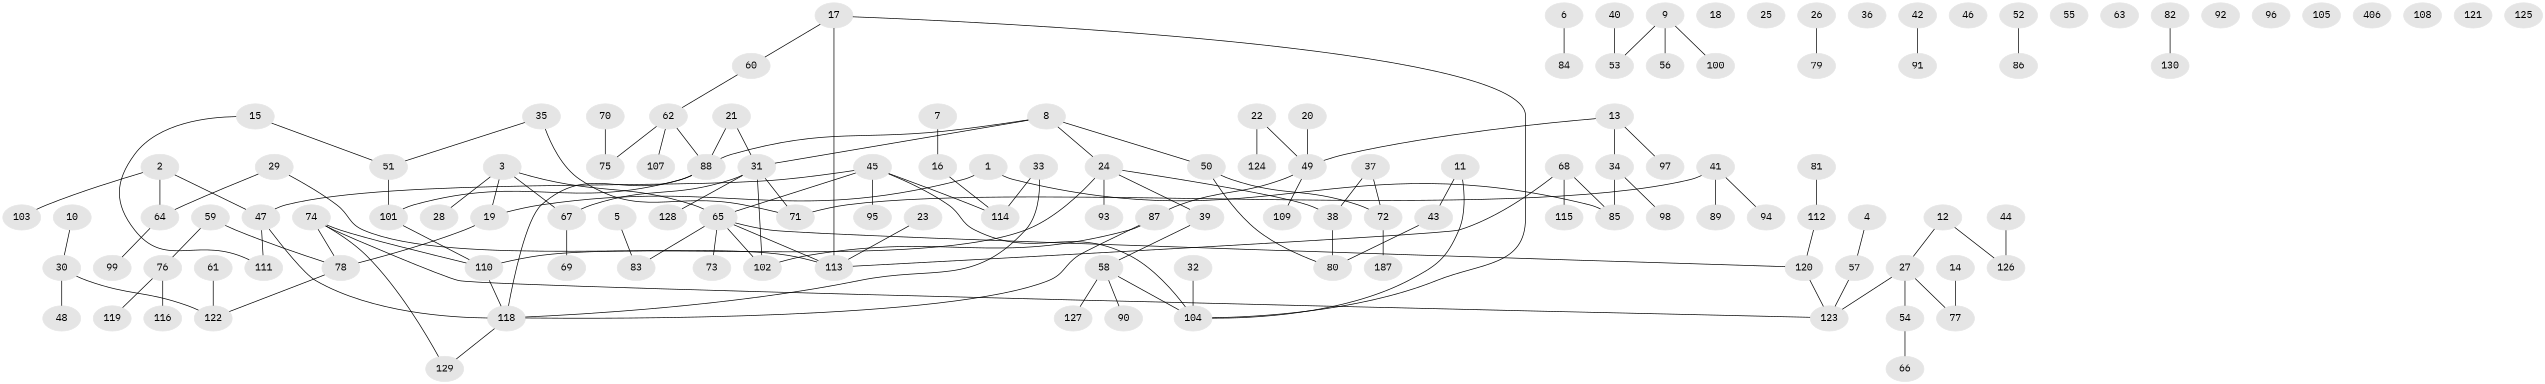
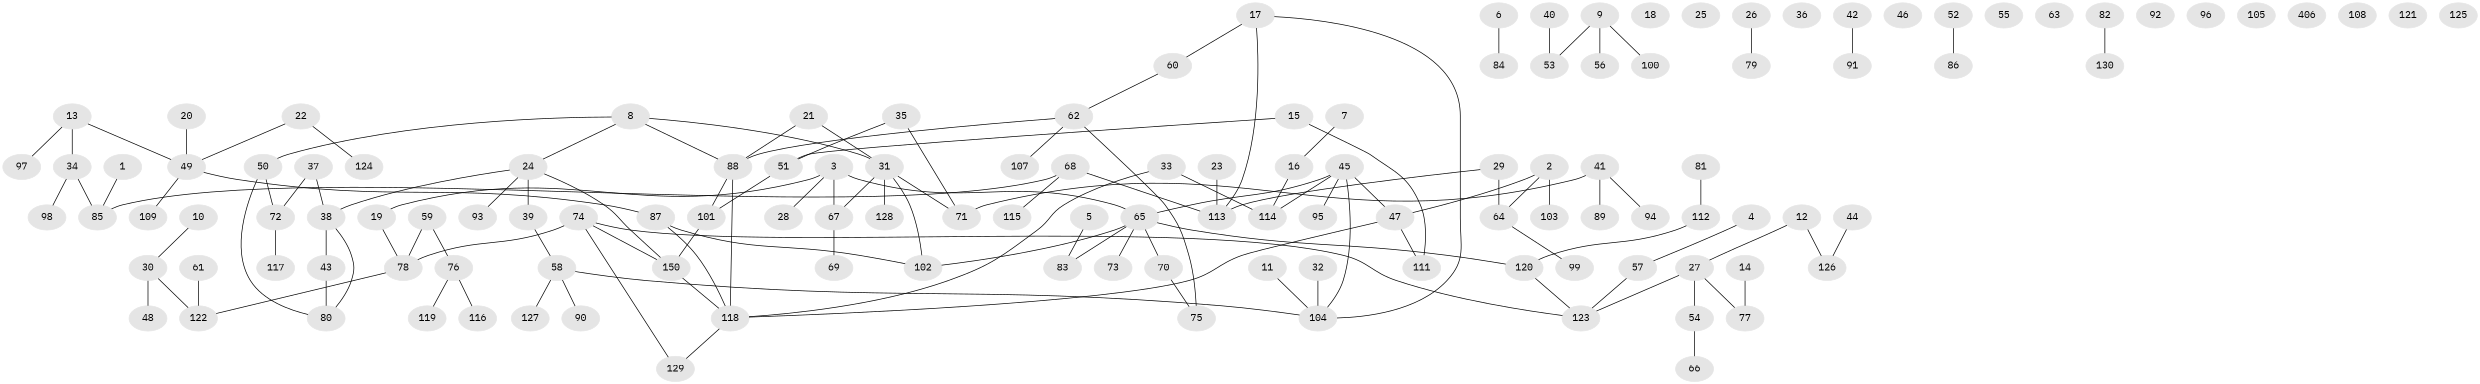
(1447, 192) -> (326, 243)
(741, 199) -> none
(776, 243) -> (1152, 243)
(484, 268) -> (671, 268)
(1383, 268) -> (276, 268)
